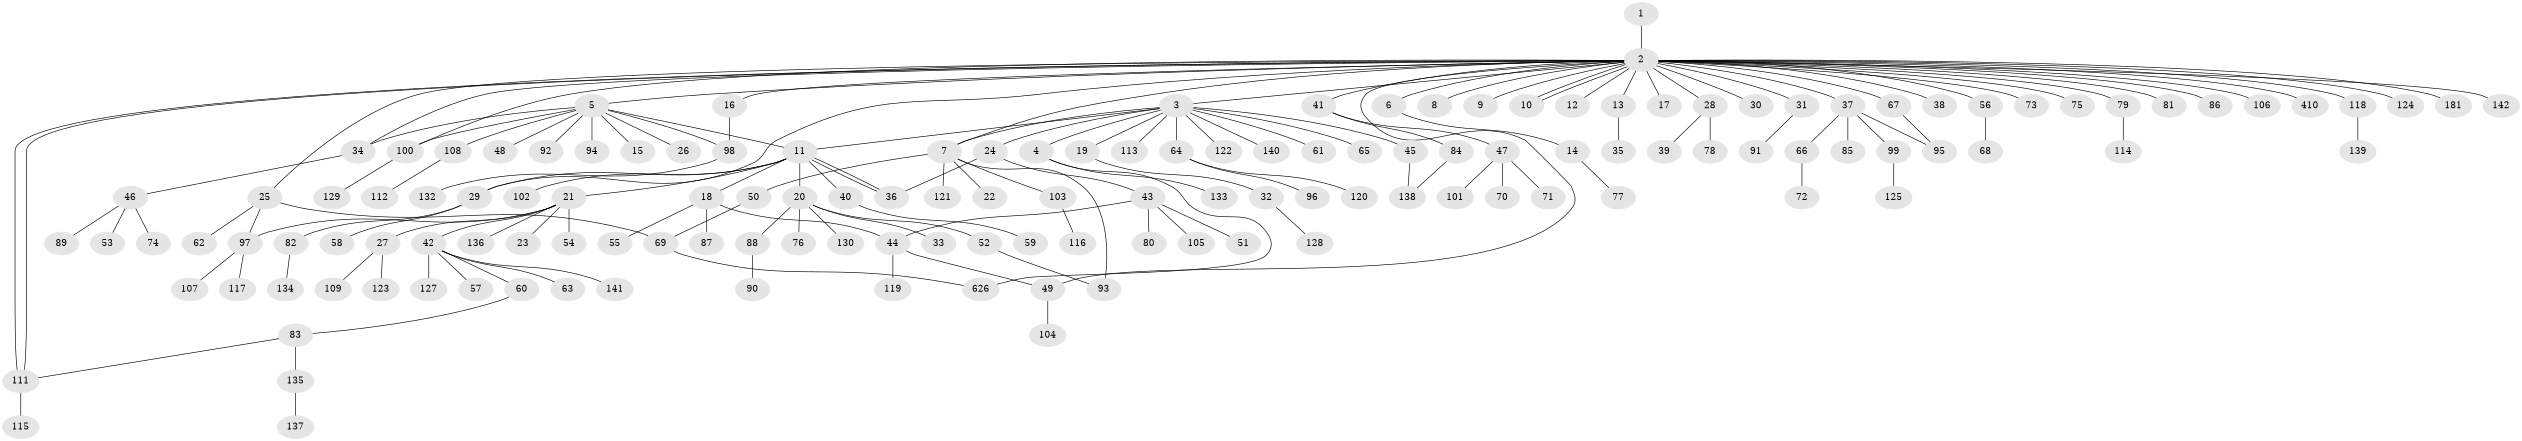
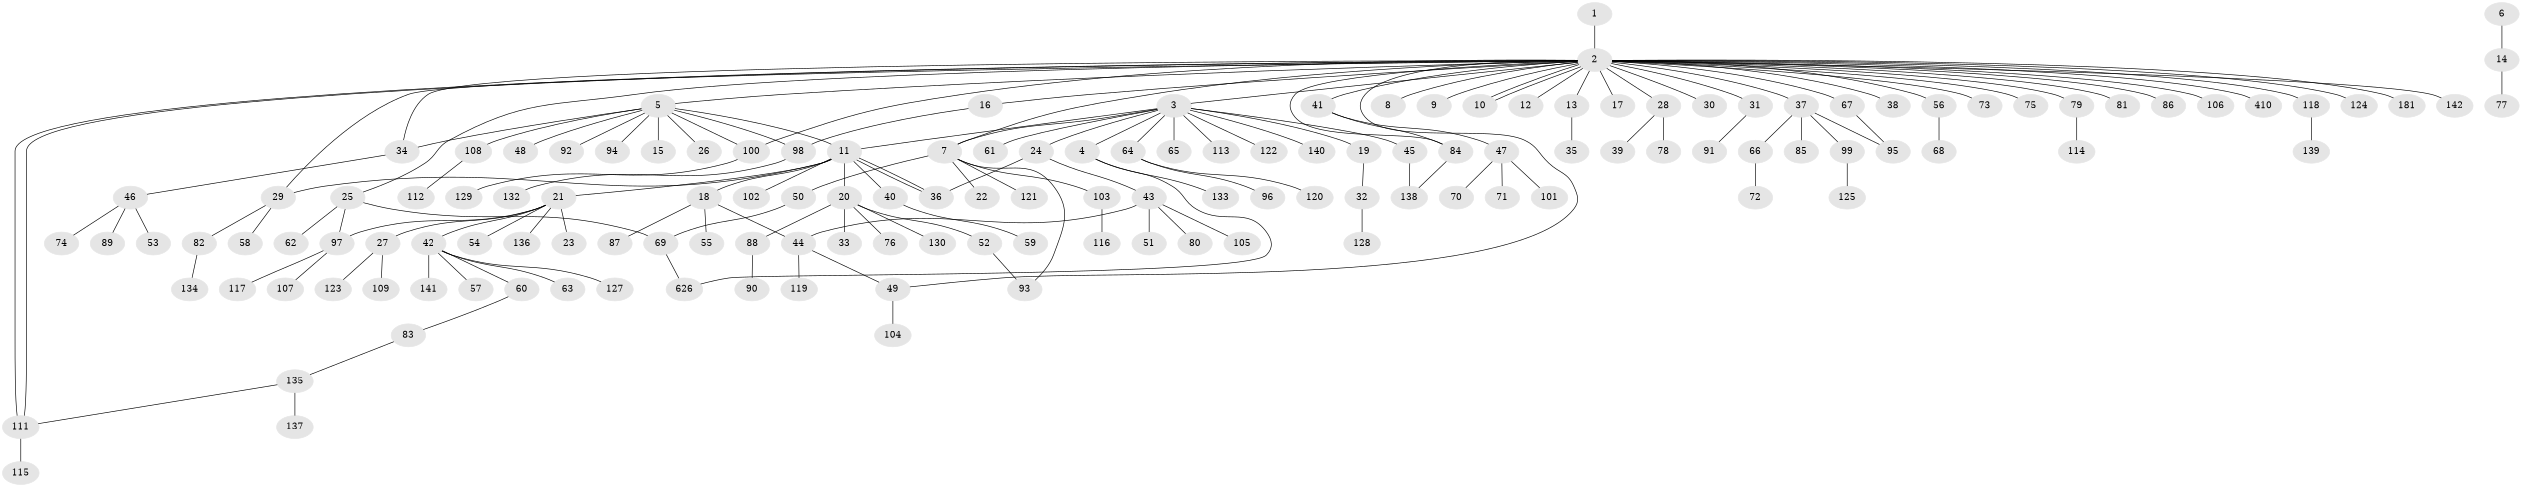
(1462, 82) -> (1347, 79)
(159, 358) -> (158, 404)
